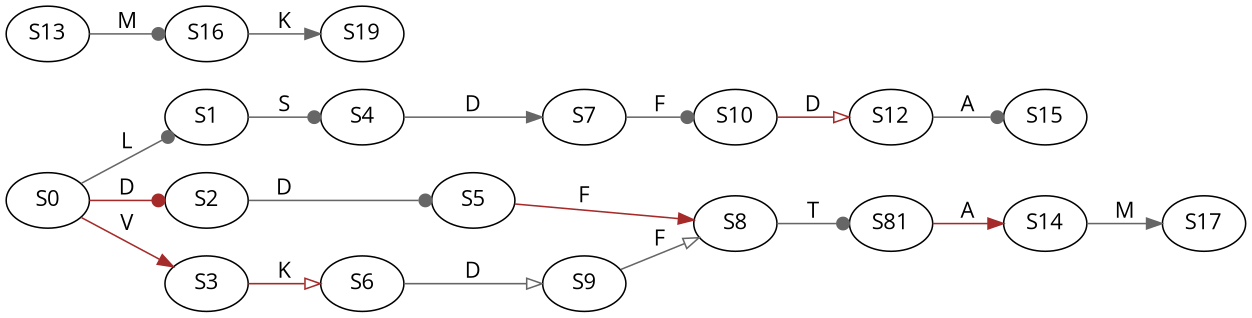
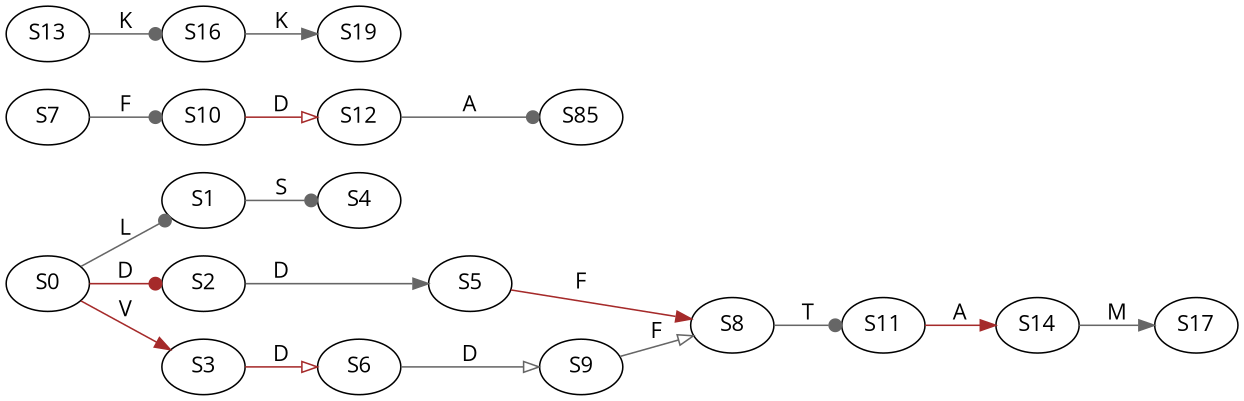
(127, 22) -> (126, 22)
(465, 117) -> none
(1045, 117) -> (581, 117)
(334, 200) -> (329, 284)
(891, 224) -> (883, 325)
(284, 272) -> (281, 355)
